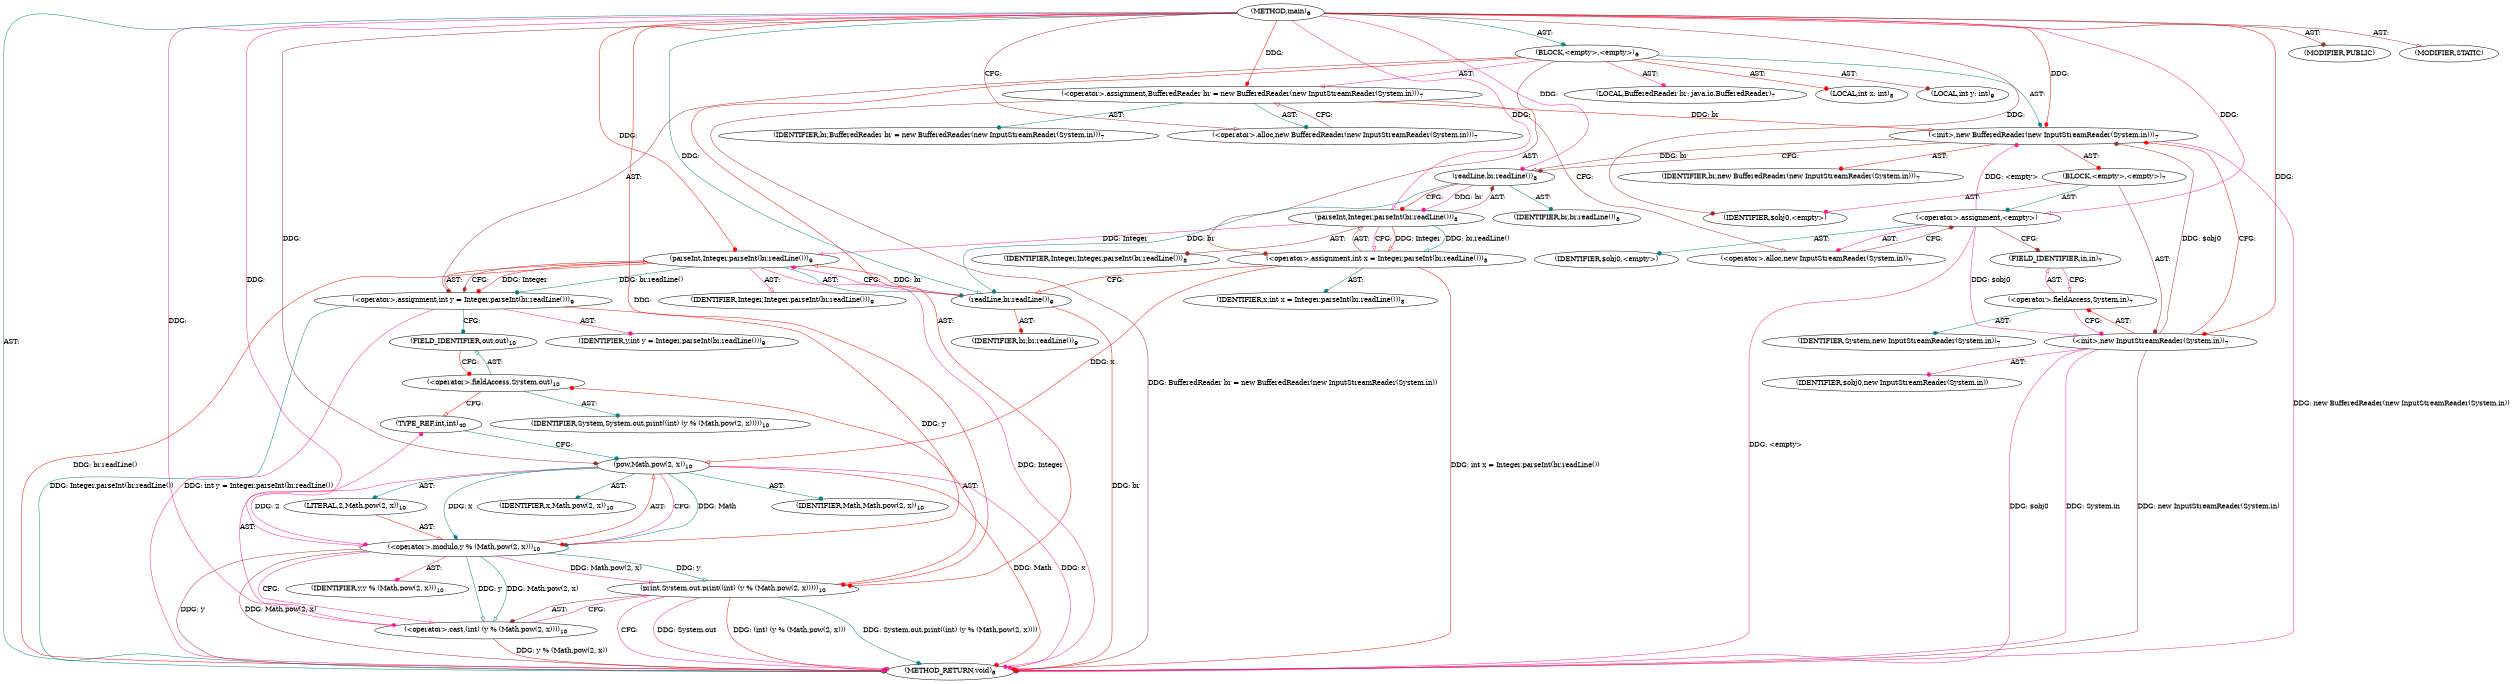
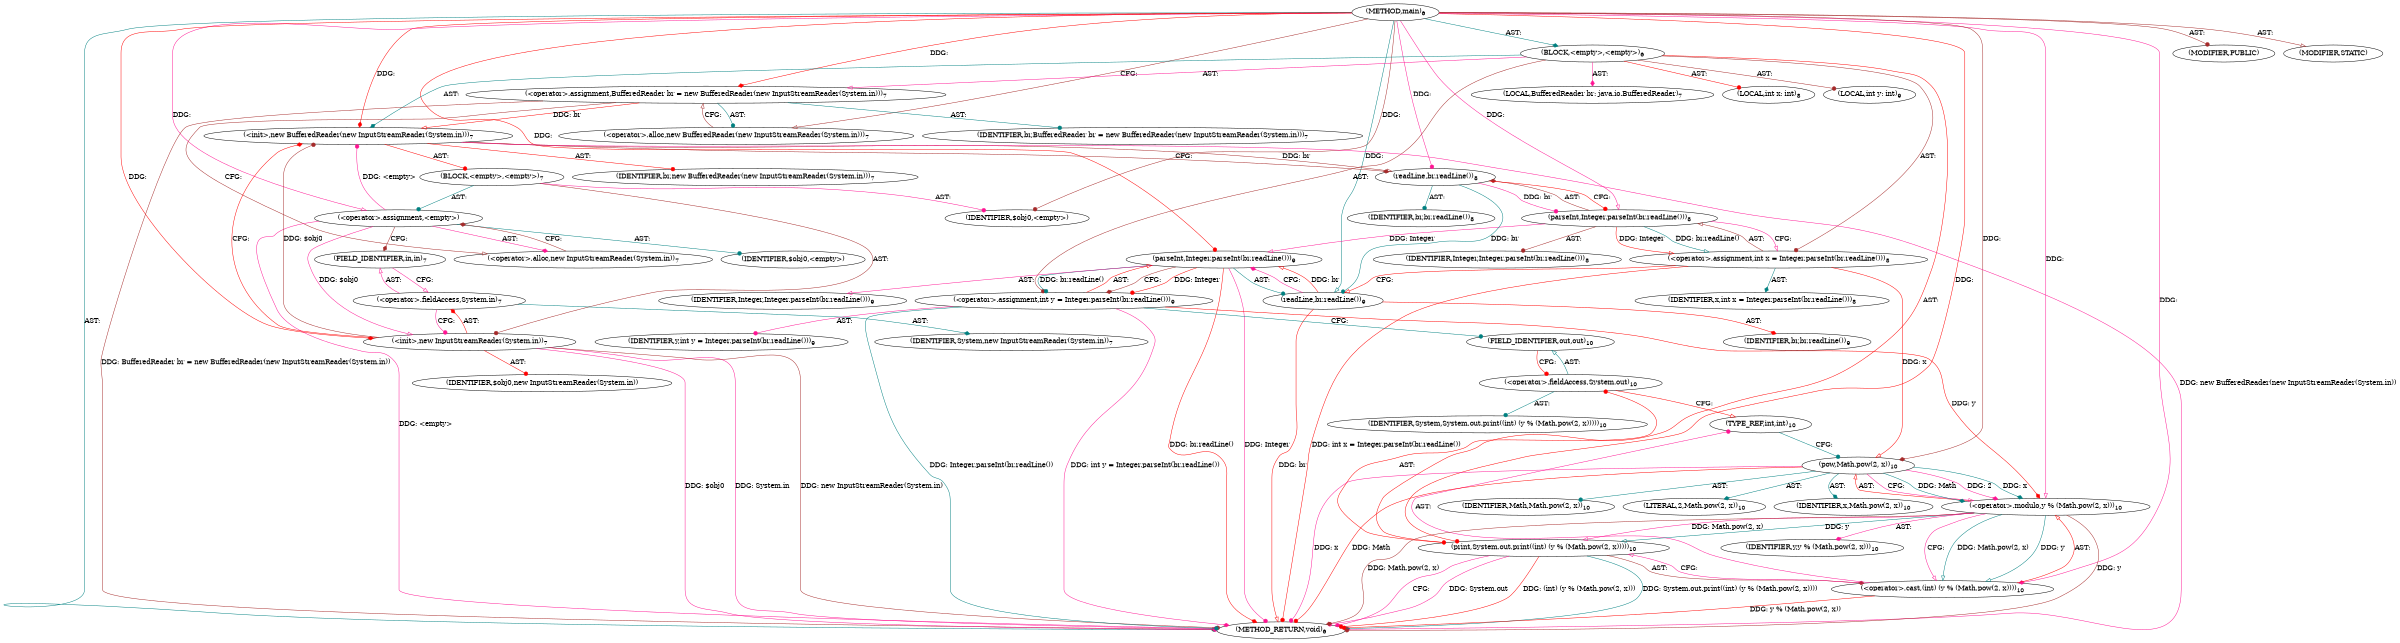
(2009, 359) -> (504, 362)
(462, 424) -> (1792, 424)
(407, 526) -> (2066, 565)
